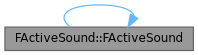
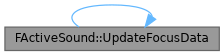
(99, 39) -> (112, 39)
